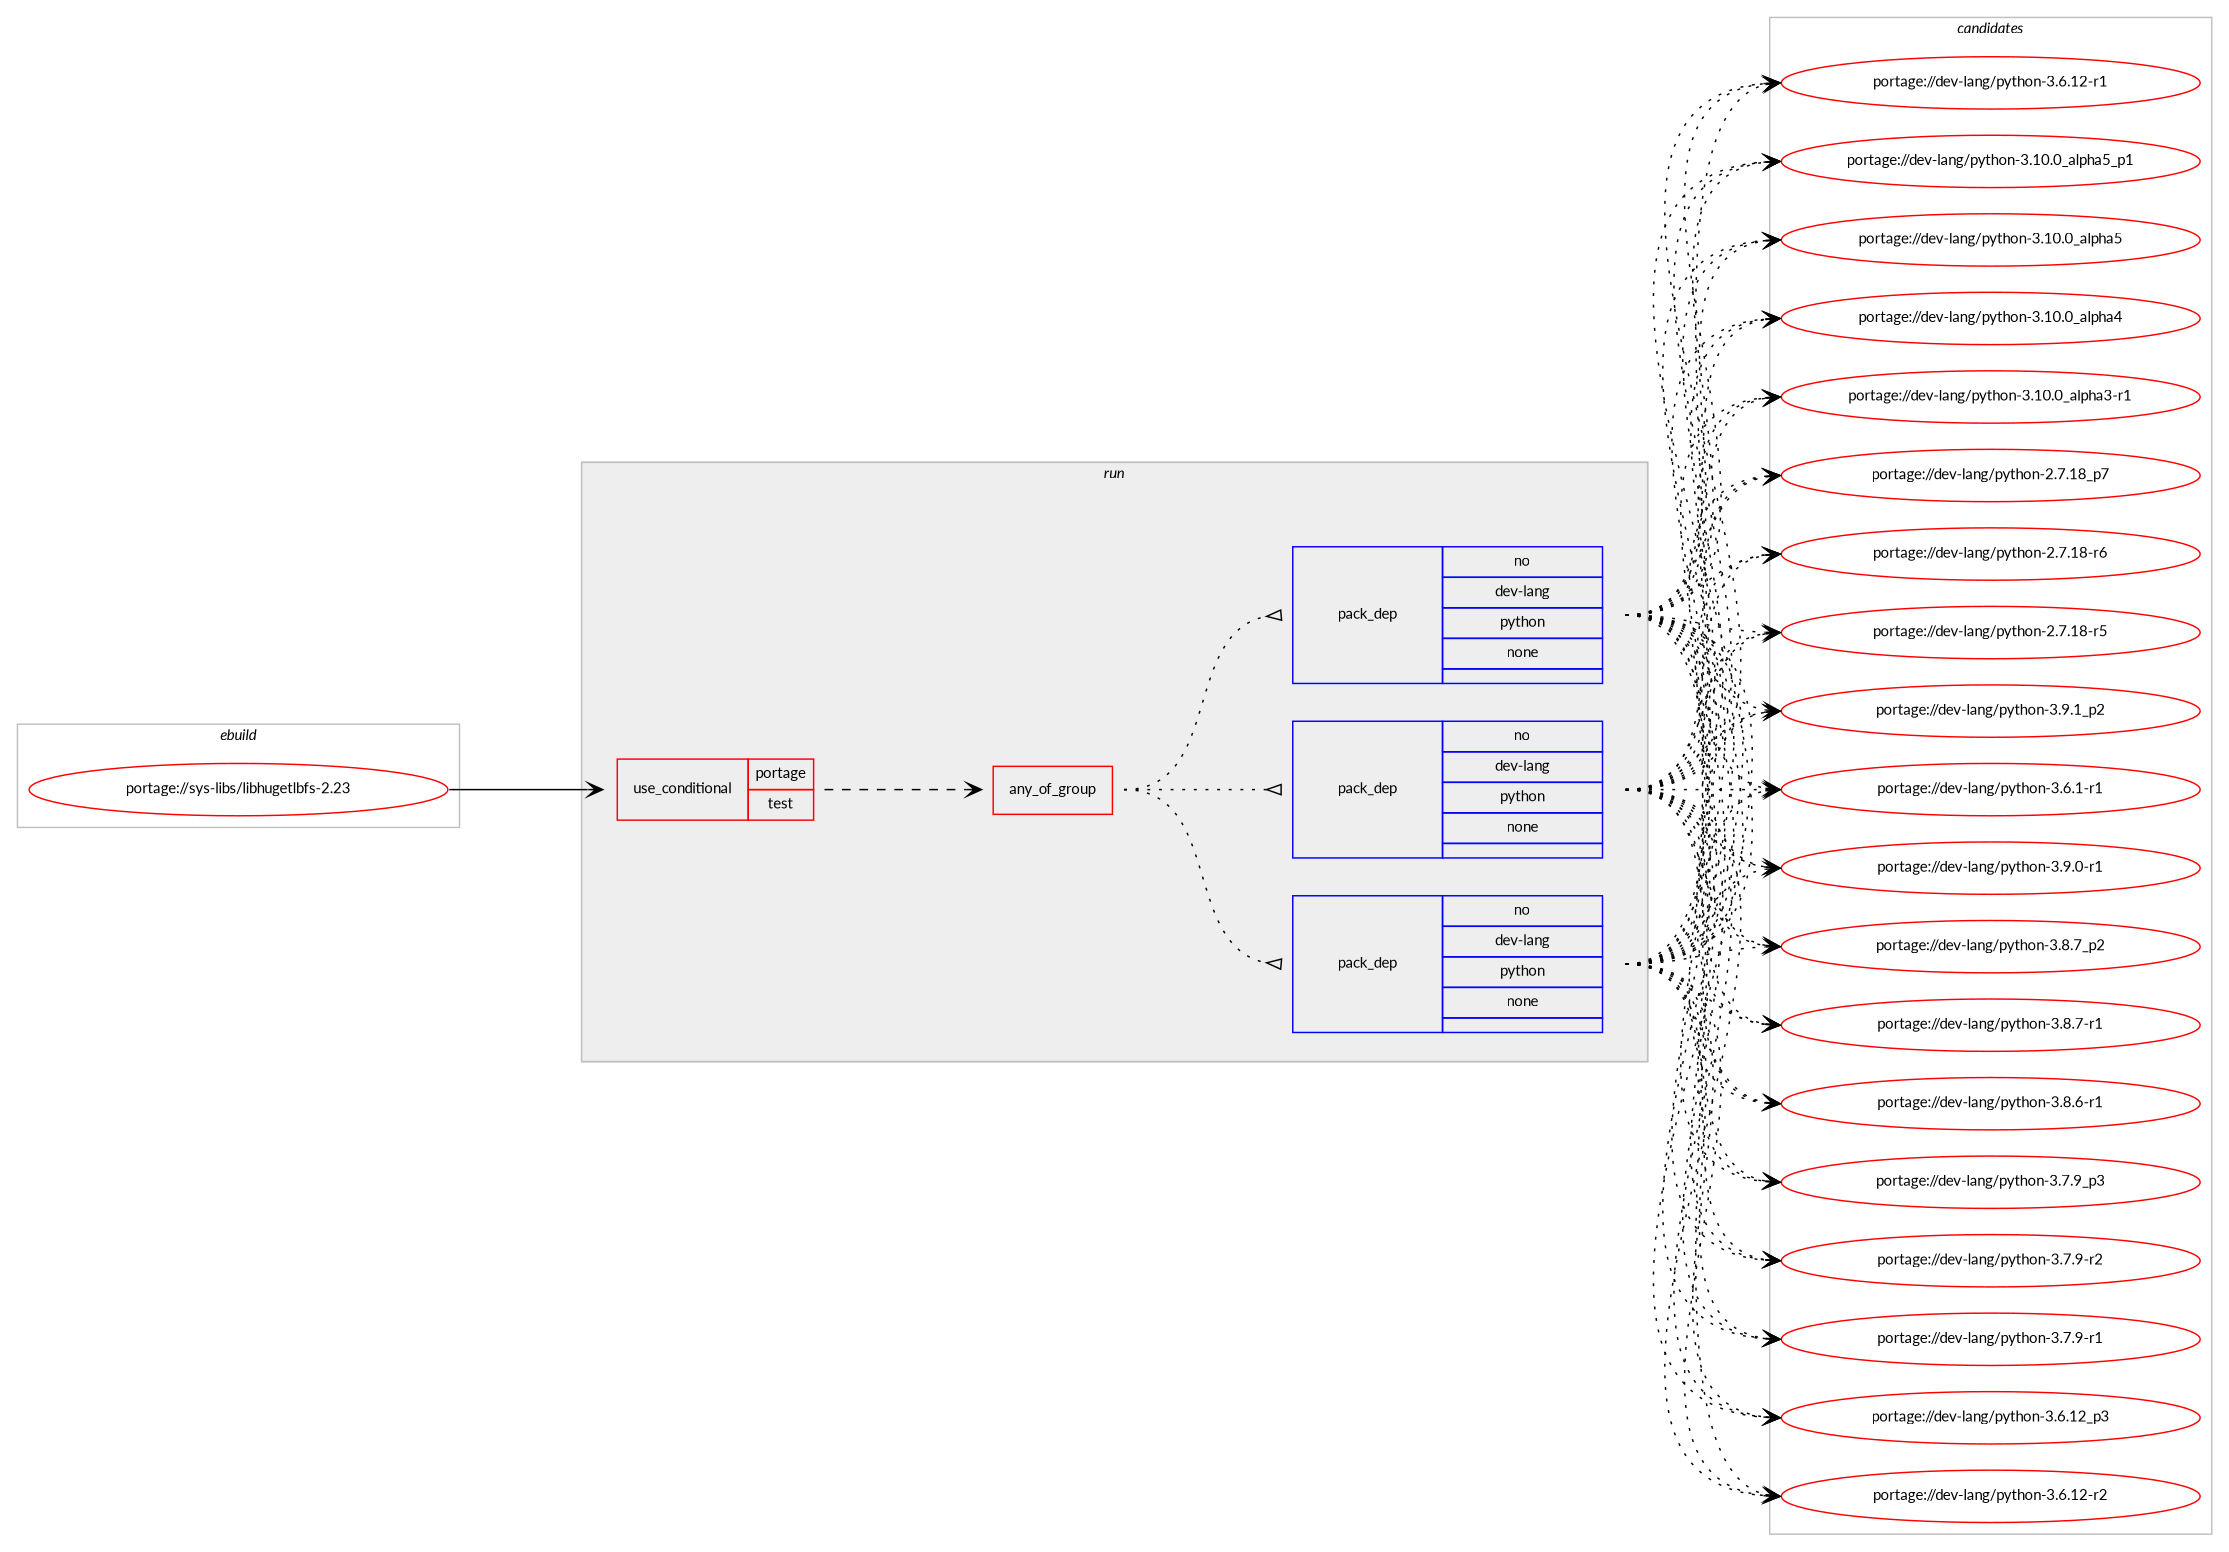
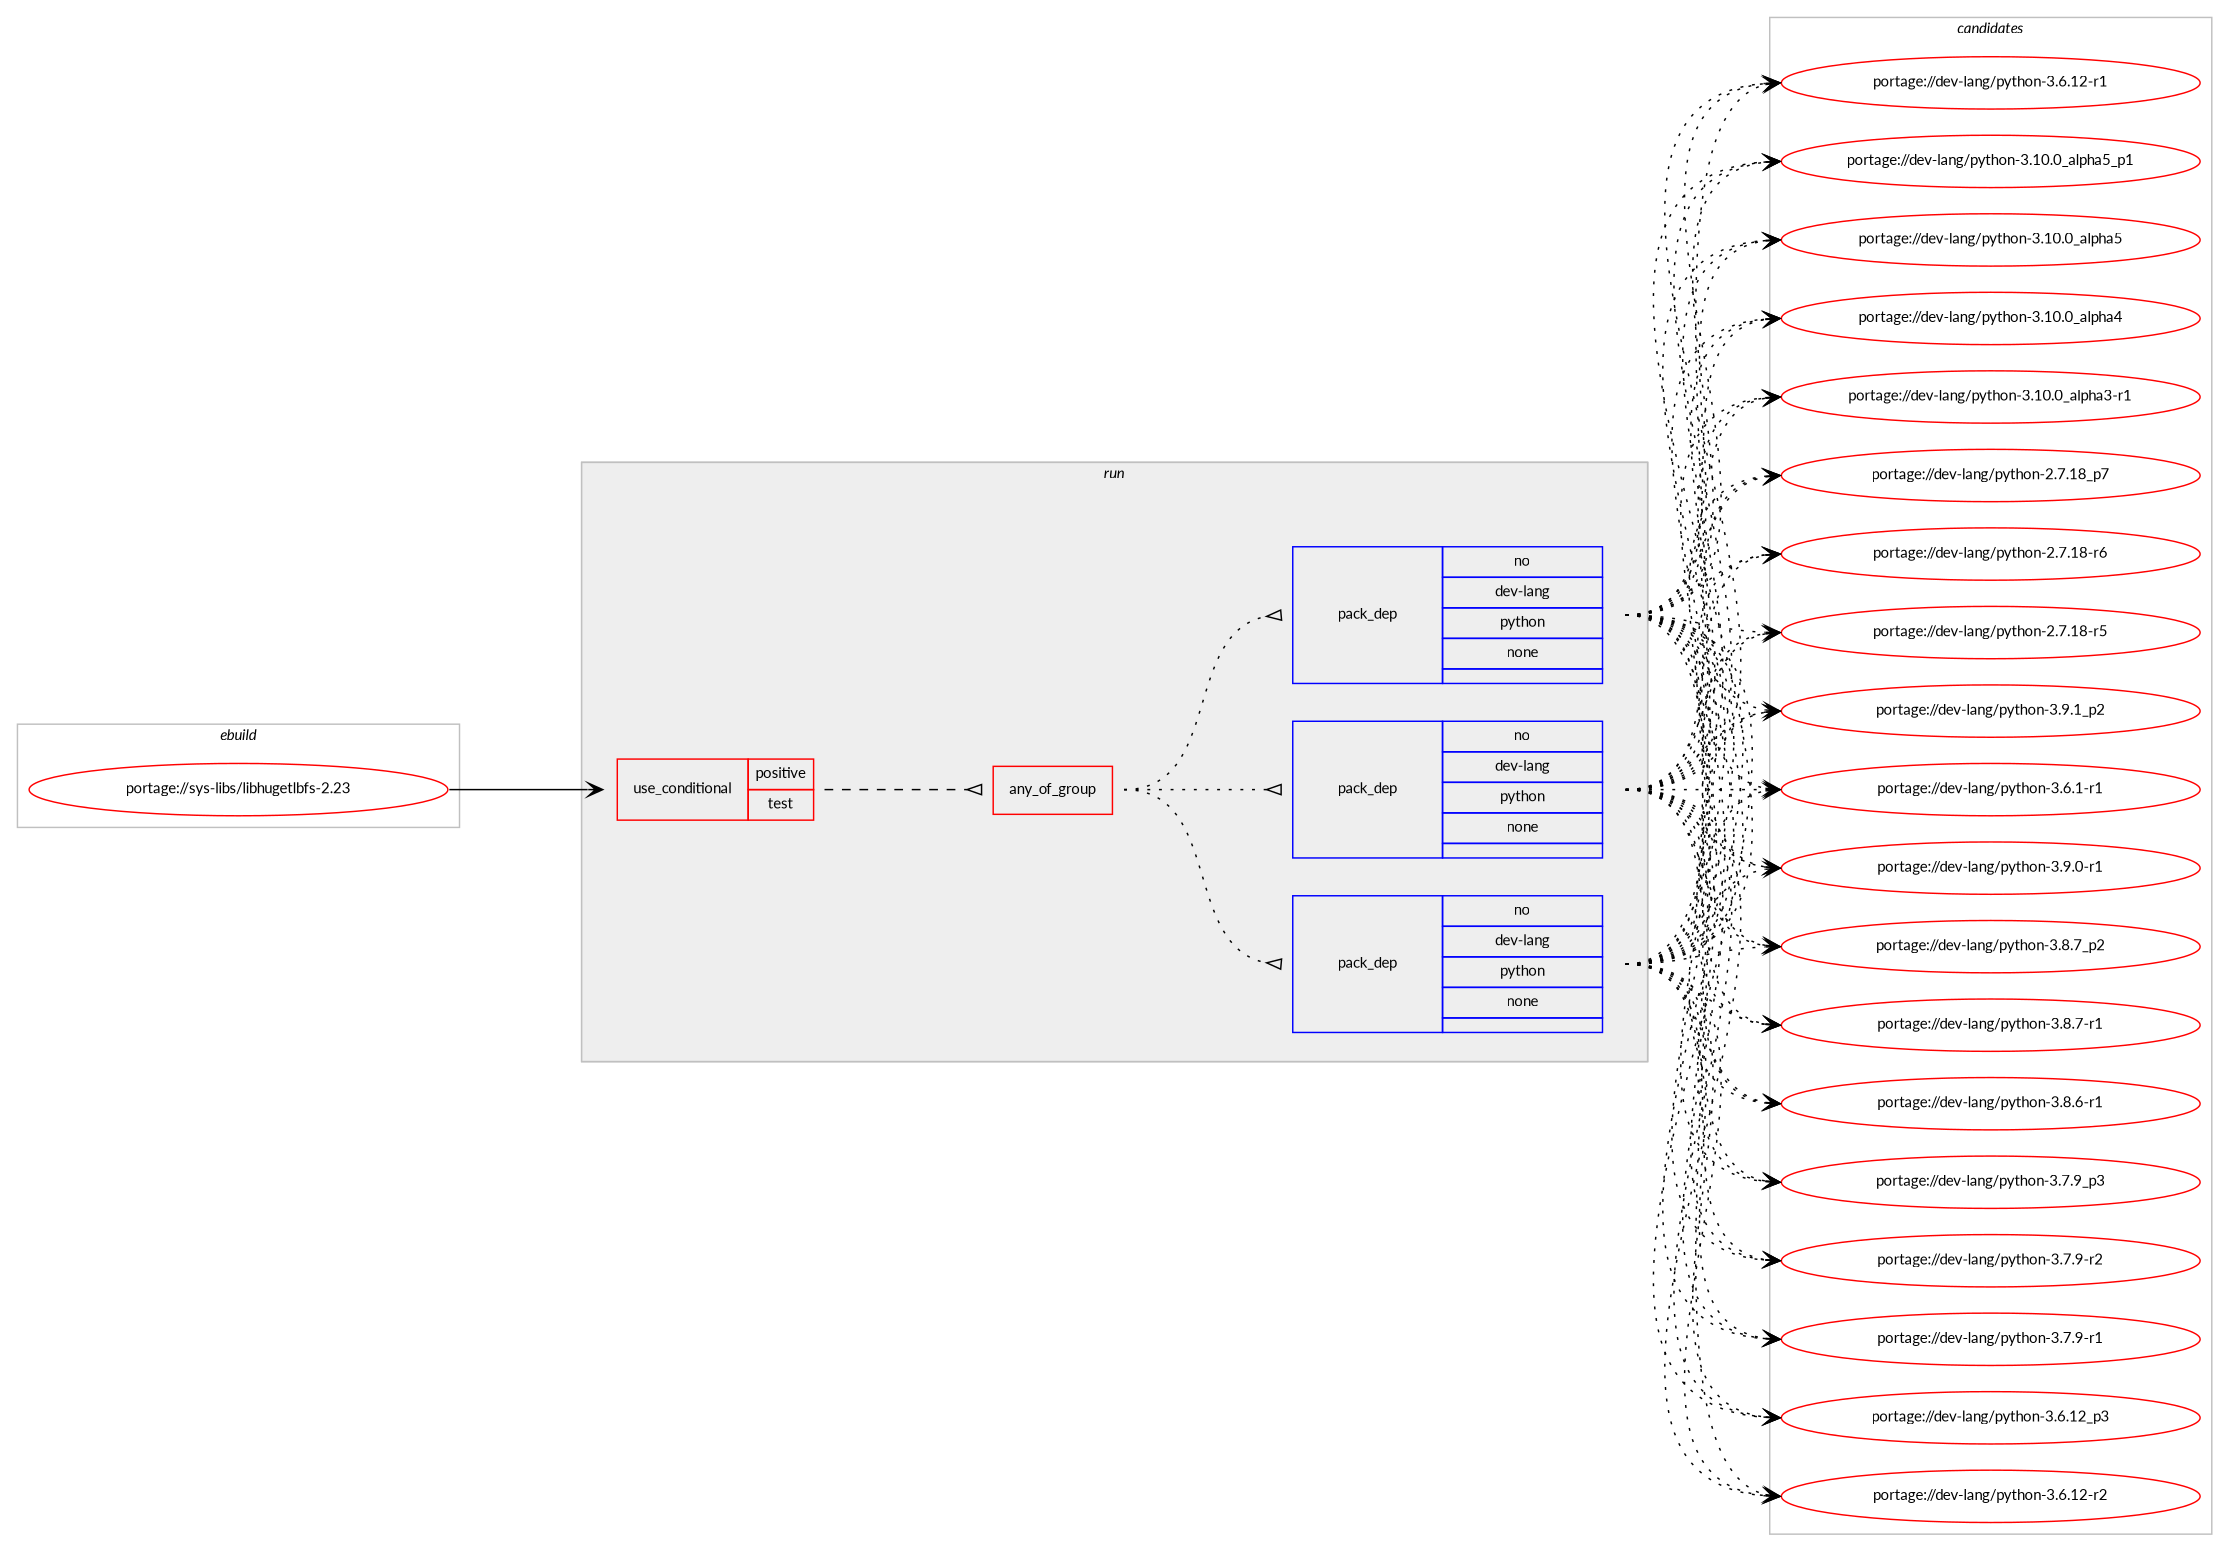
(781, 774) -> (781, 774)
(896, 790) -> (896, 790)
